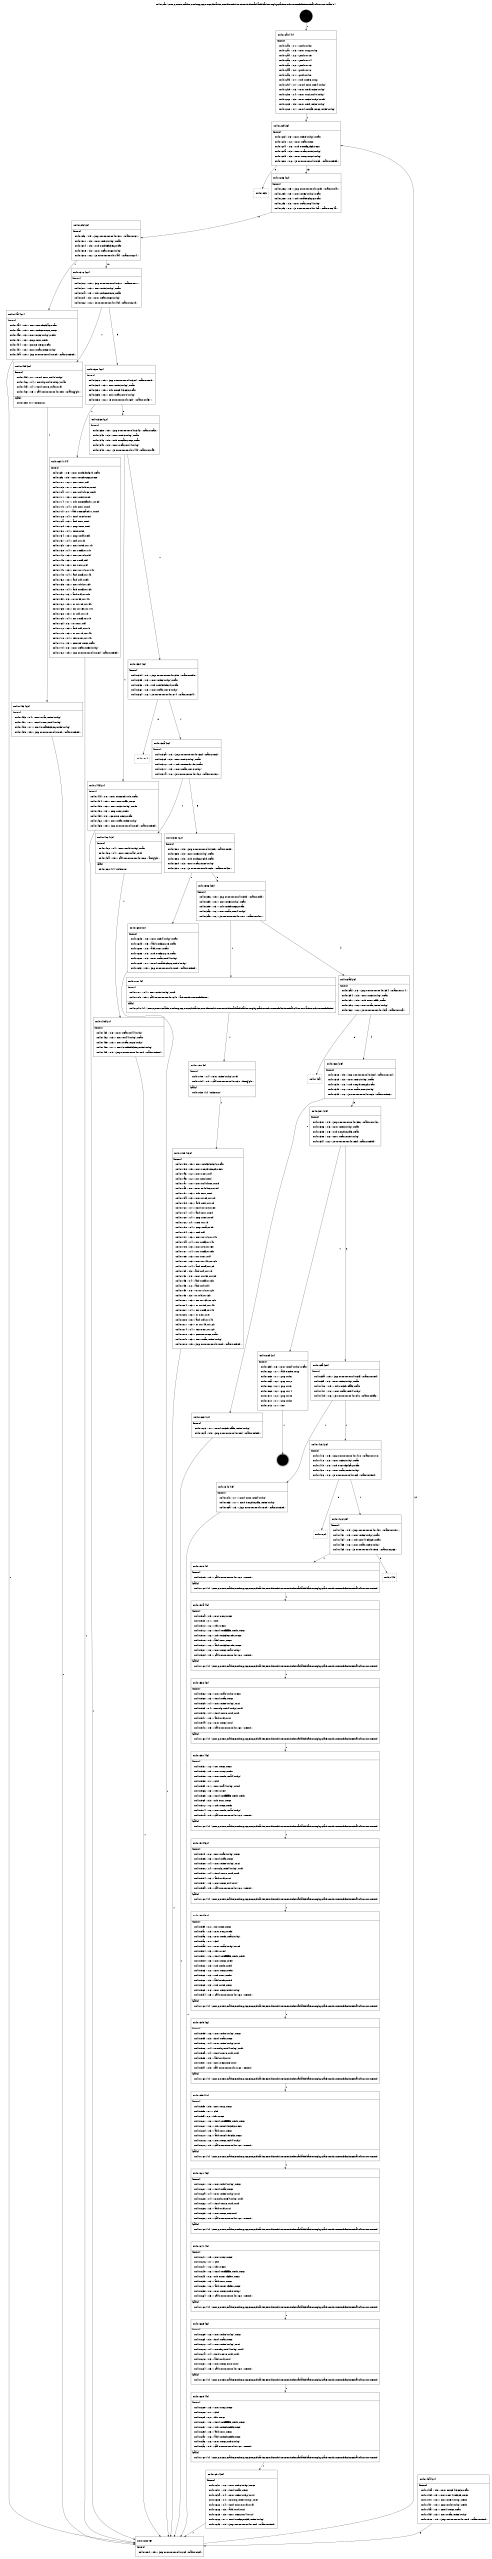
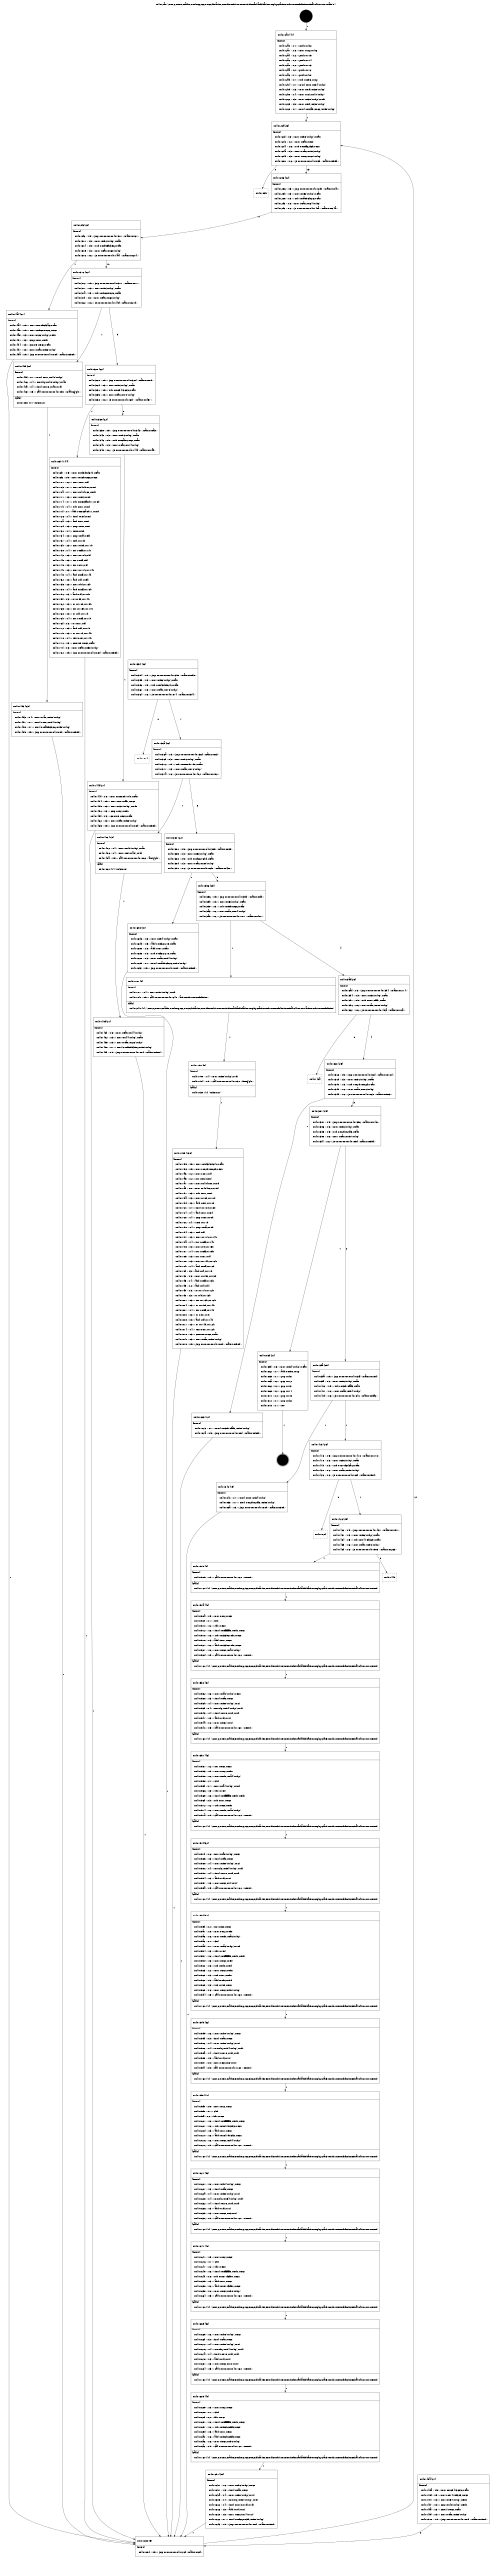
(144, 557) -> none
none -> (285, 2237)
